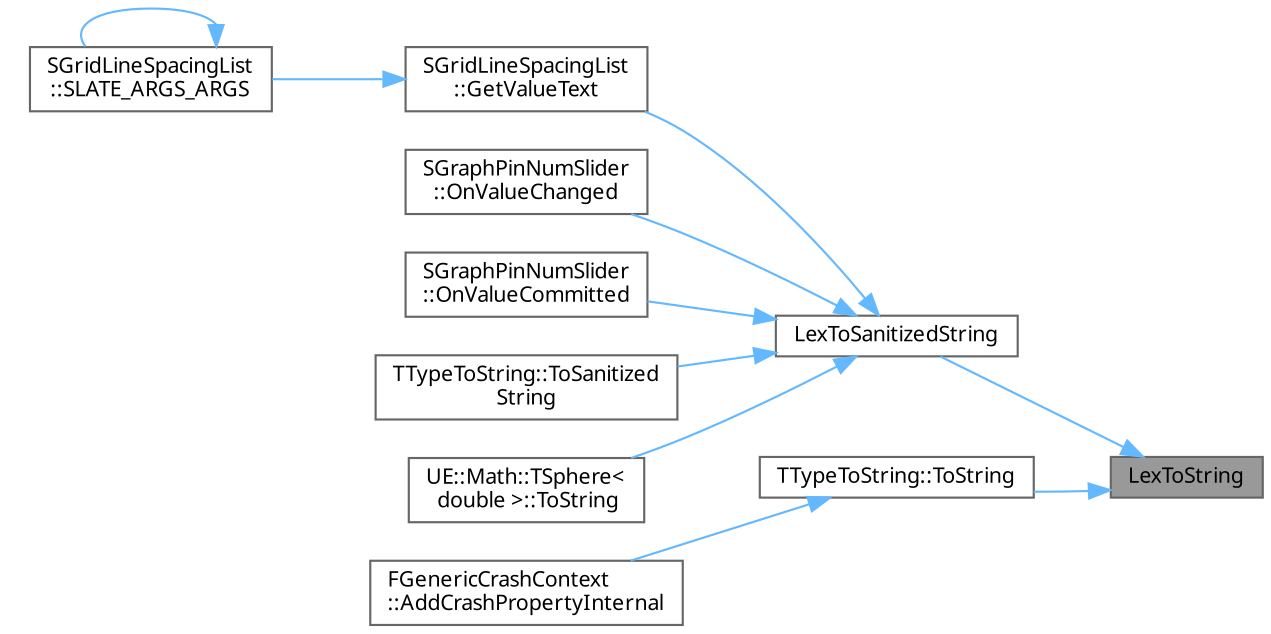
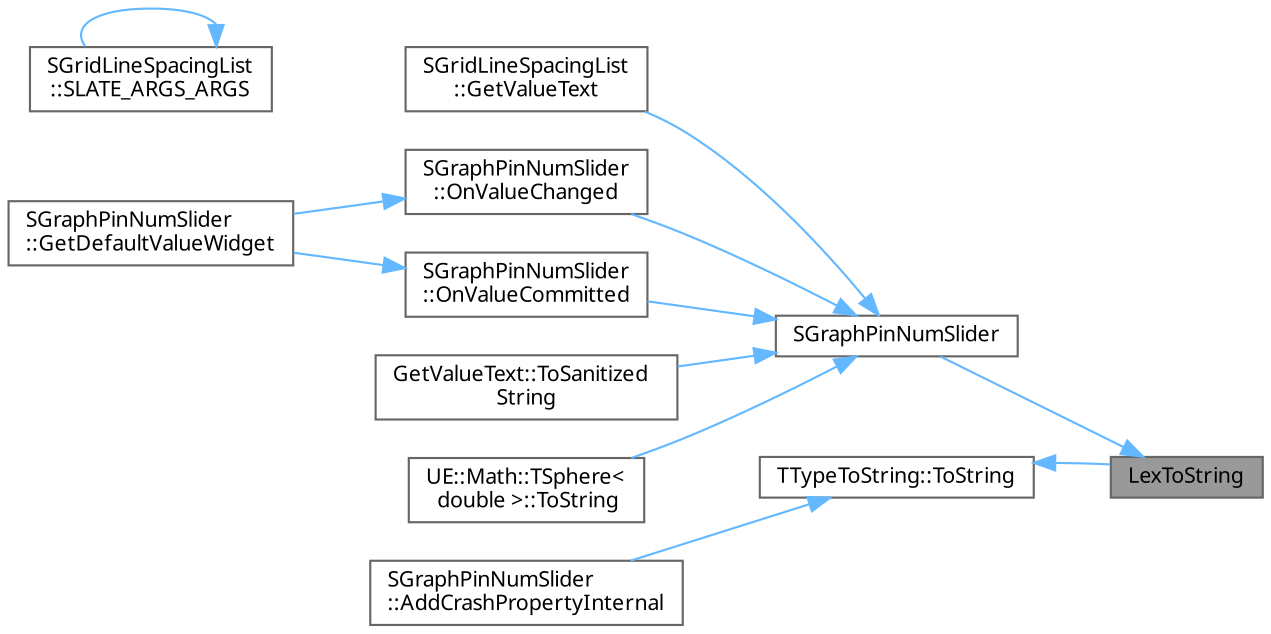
(327, 79) -> none
none -> (151, 233)
(897, 336) -> (897, 336)
(527, 387) -> (527, 387)
(1061, 492) -> (1083, 463)
(527, 593) -> (527, 593)
